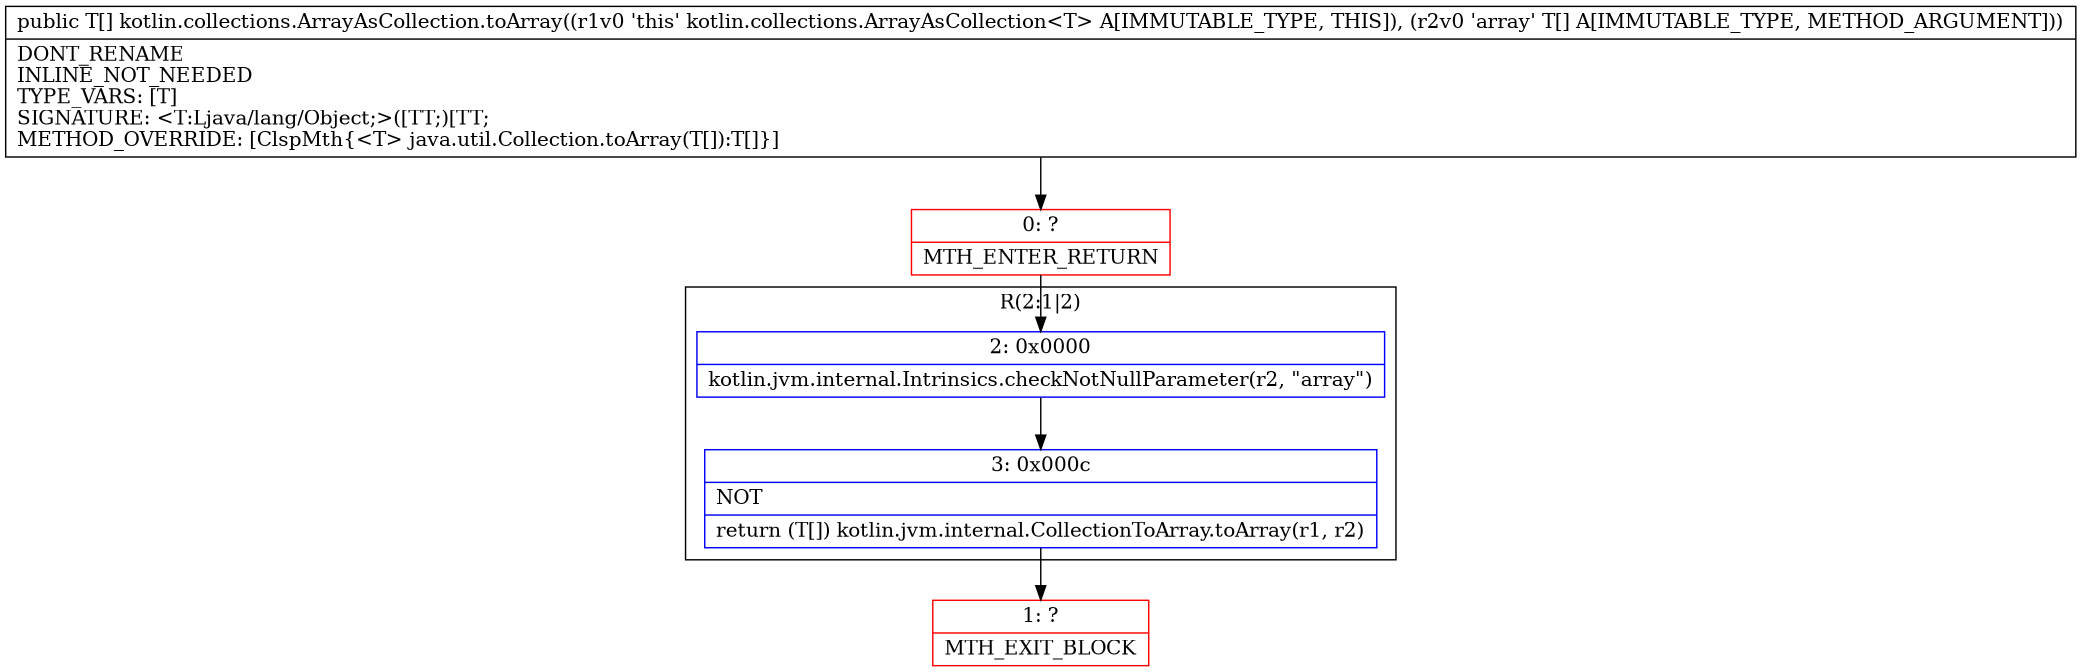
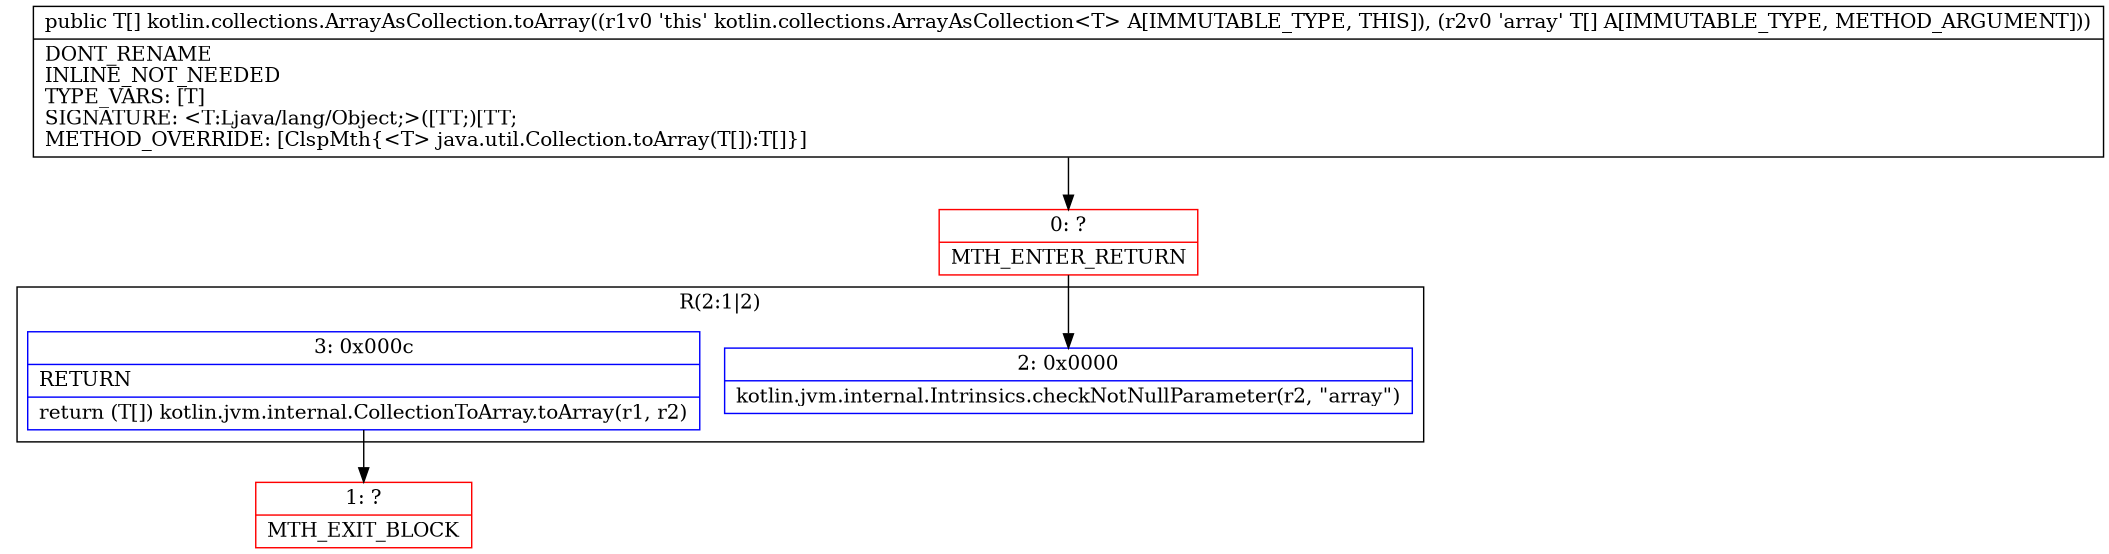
(1041, 416) -> none
(740, 498) -> (85, 380)
